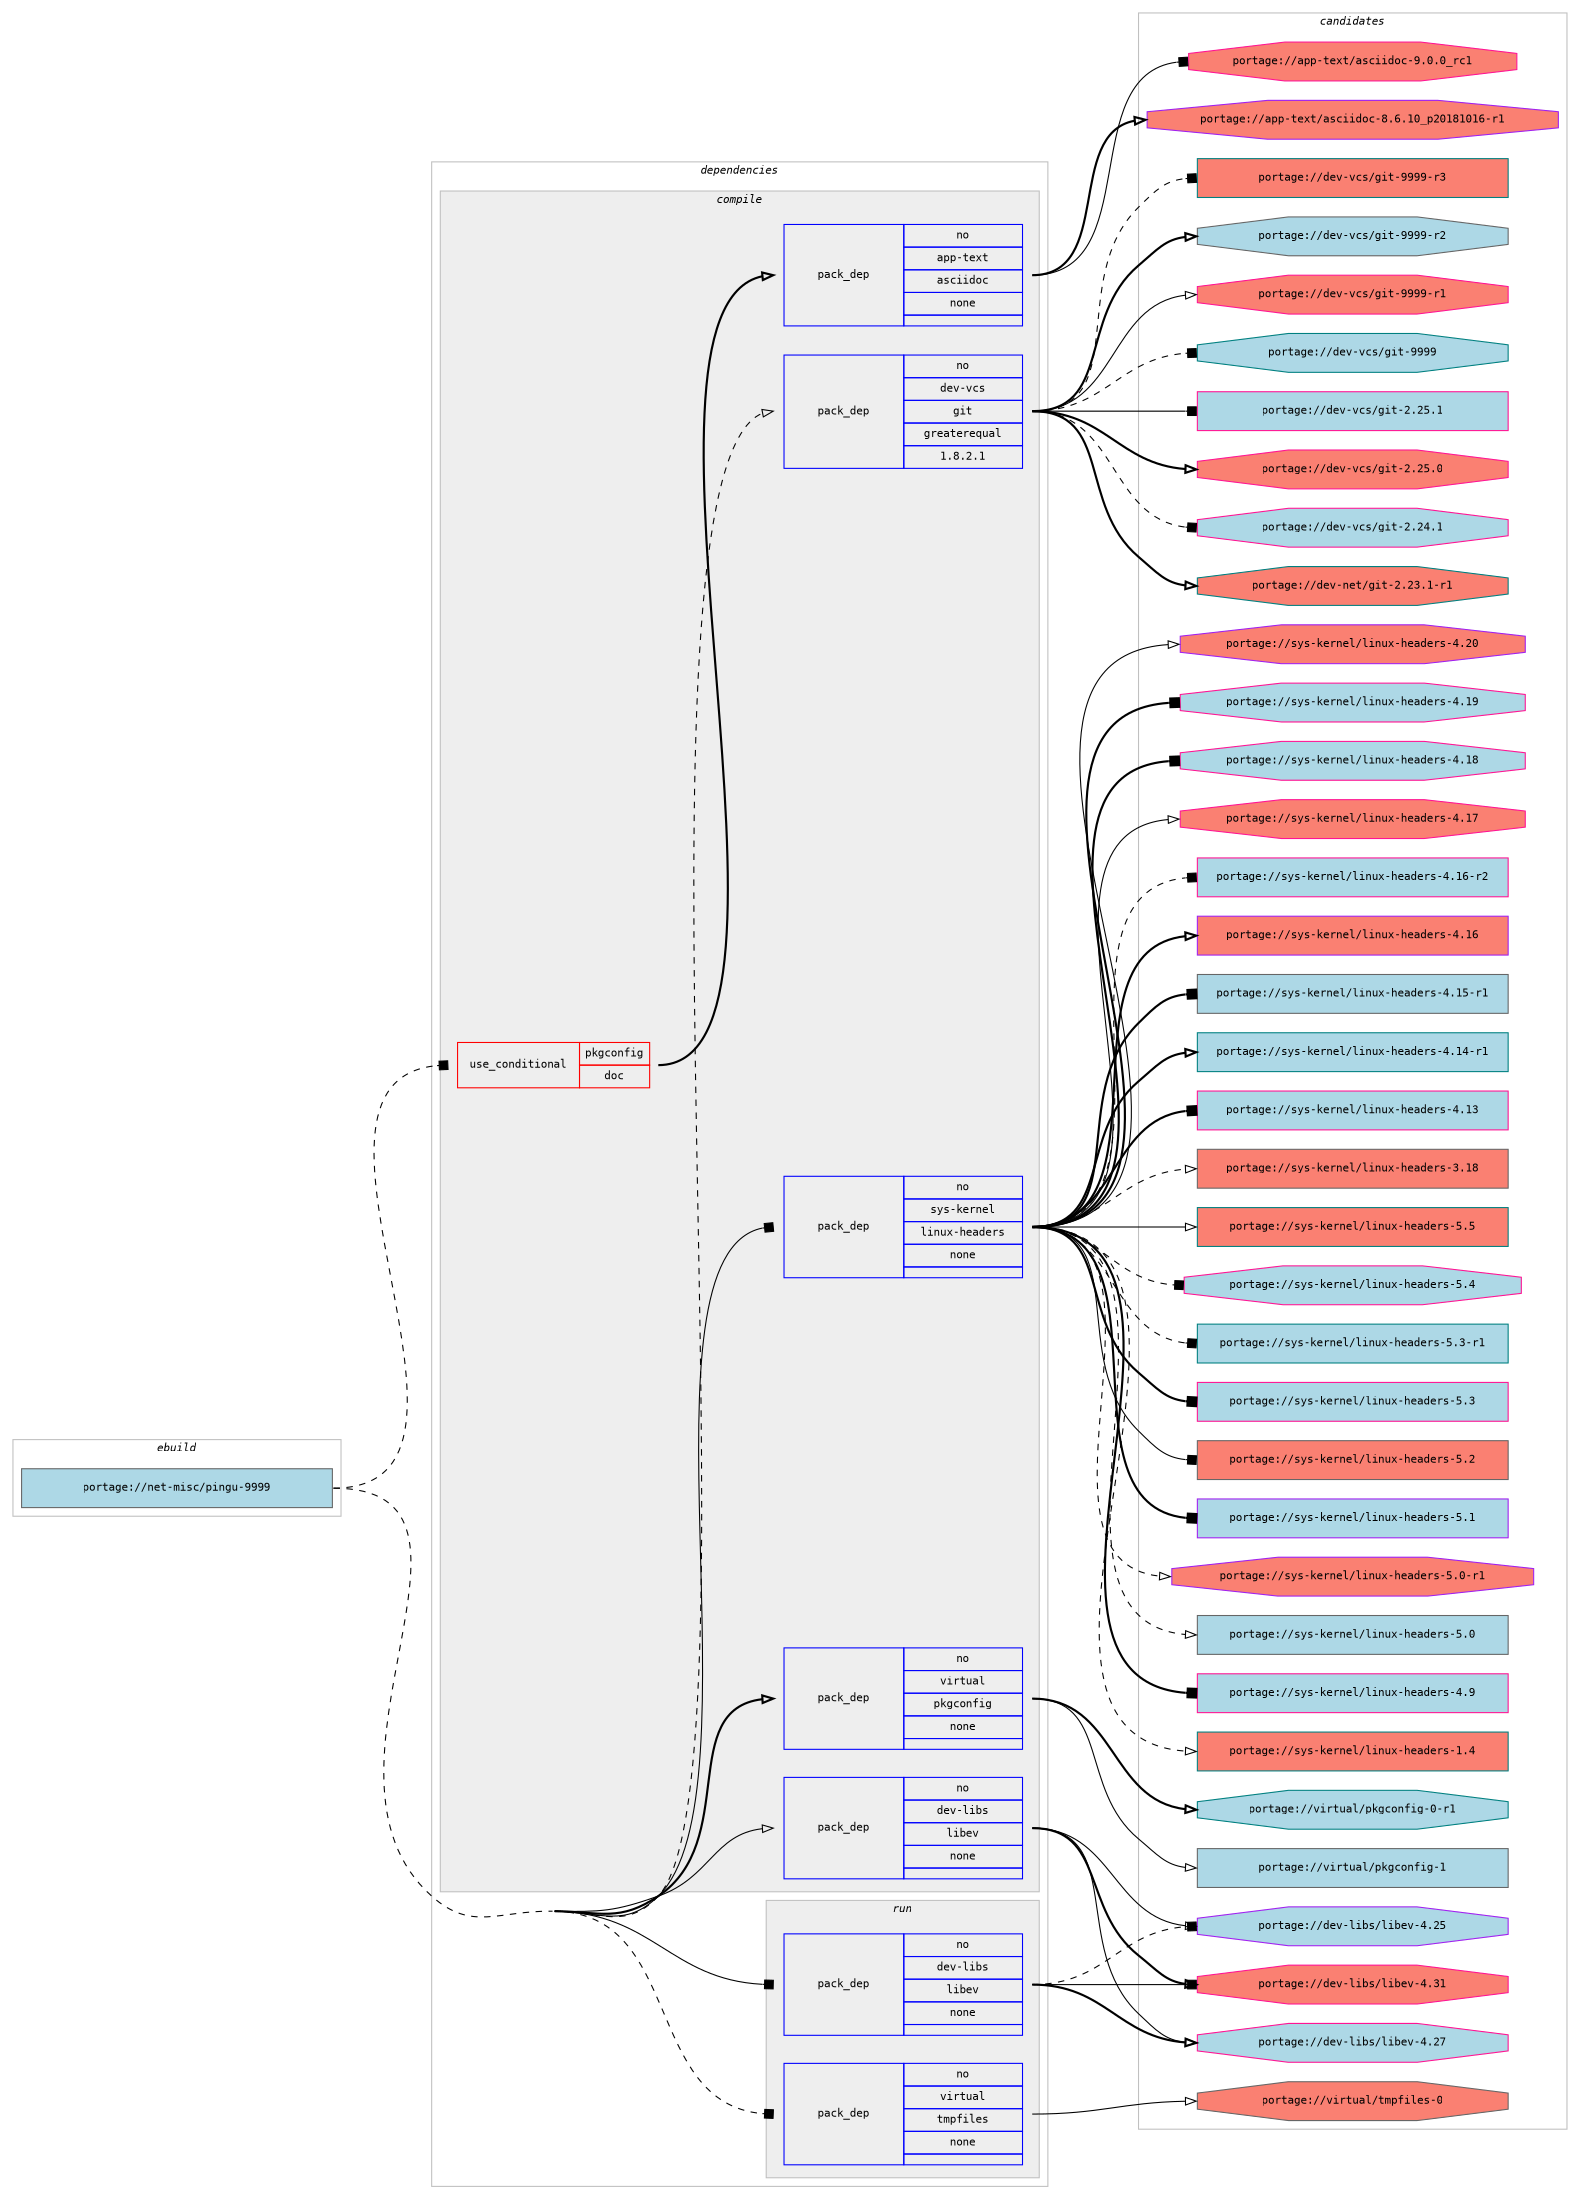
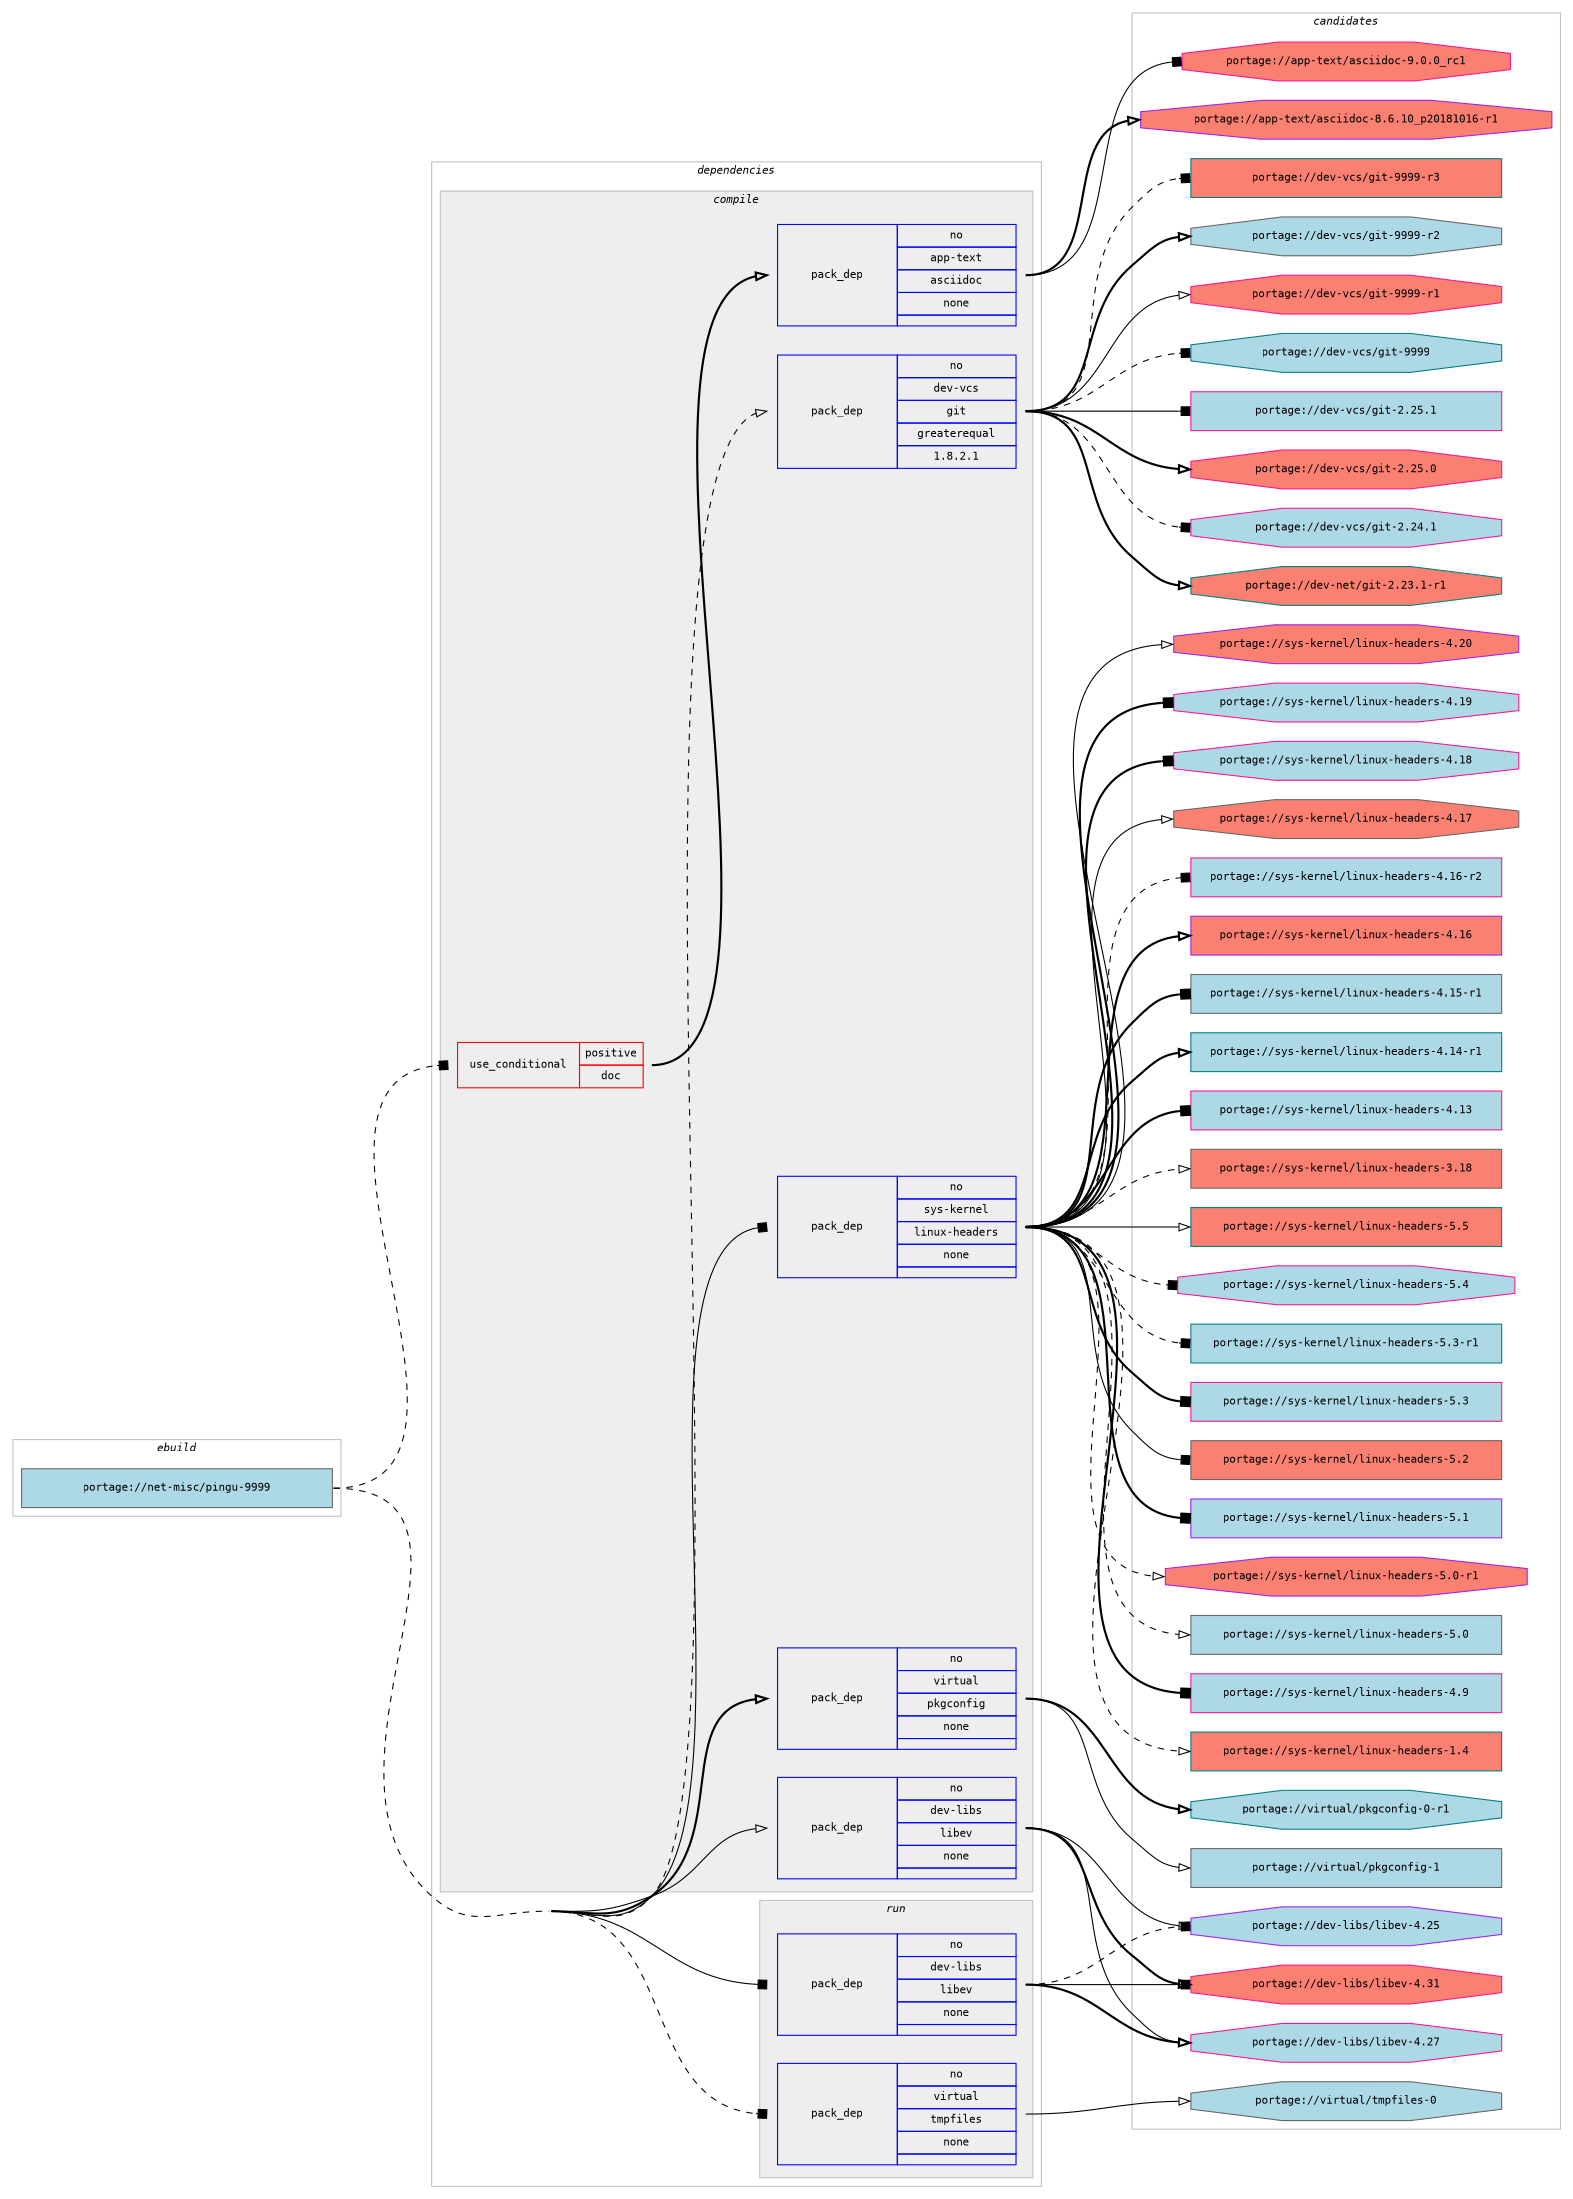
(1353, 819) -> (1346, 819)
(615, 1053) -> (611, 1053)
(1353, 2101) -> (1346, 2101)
